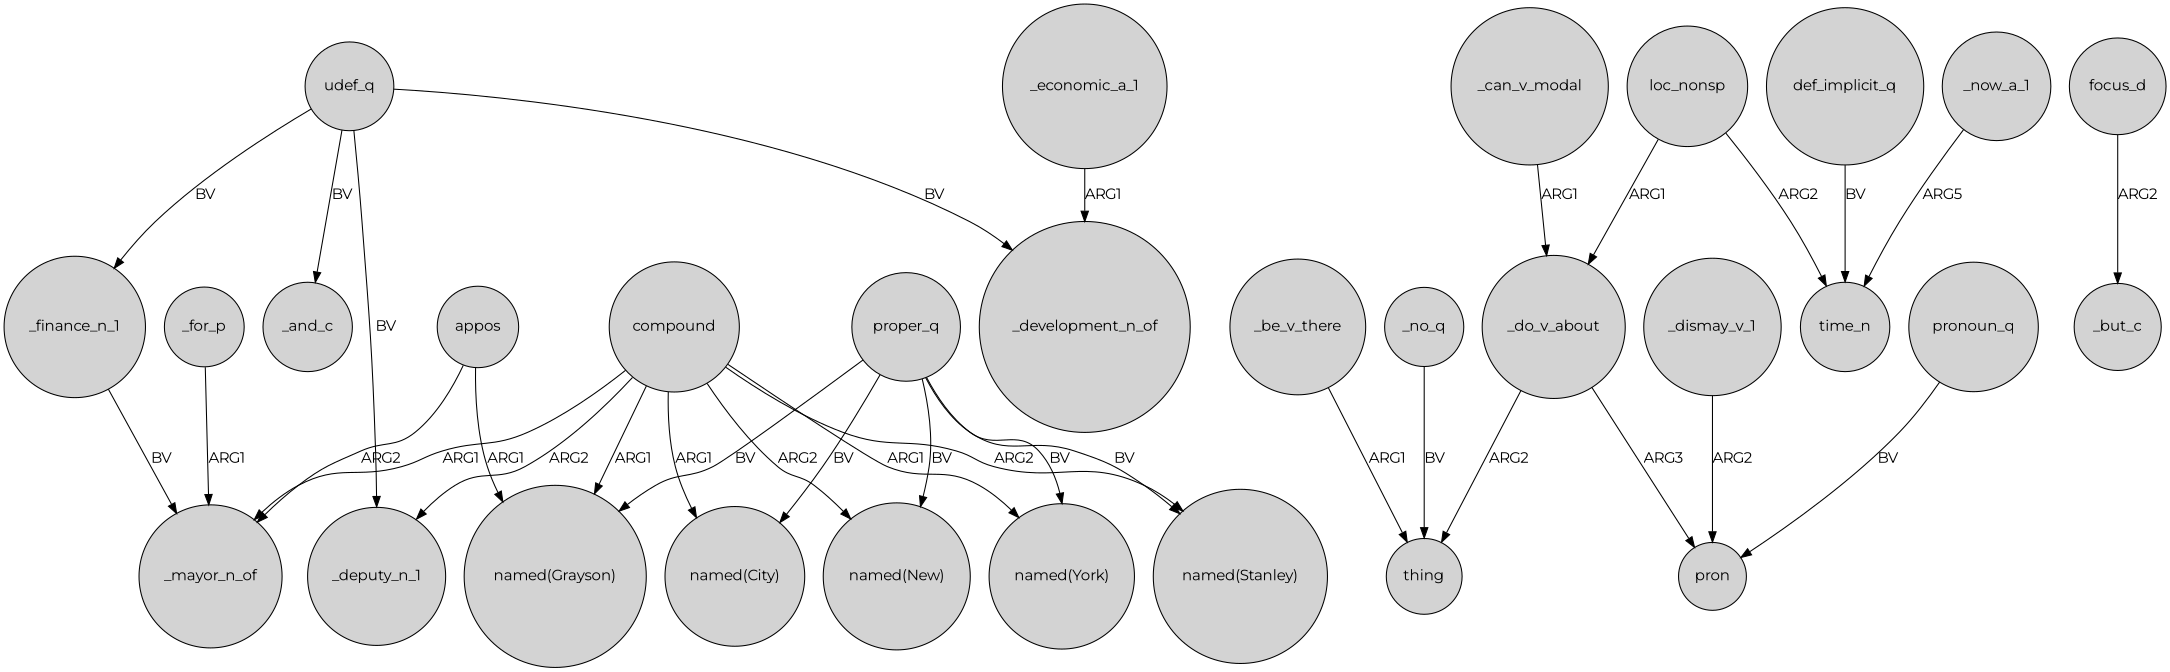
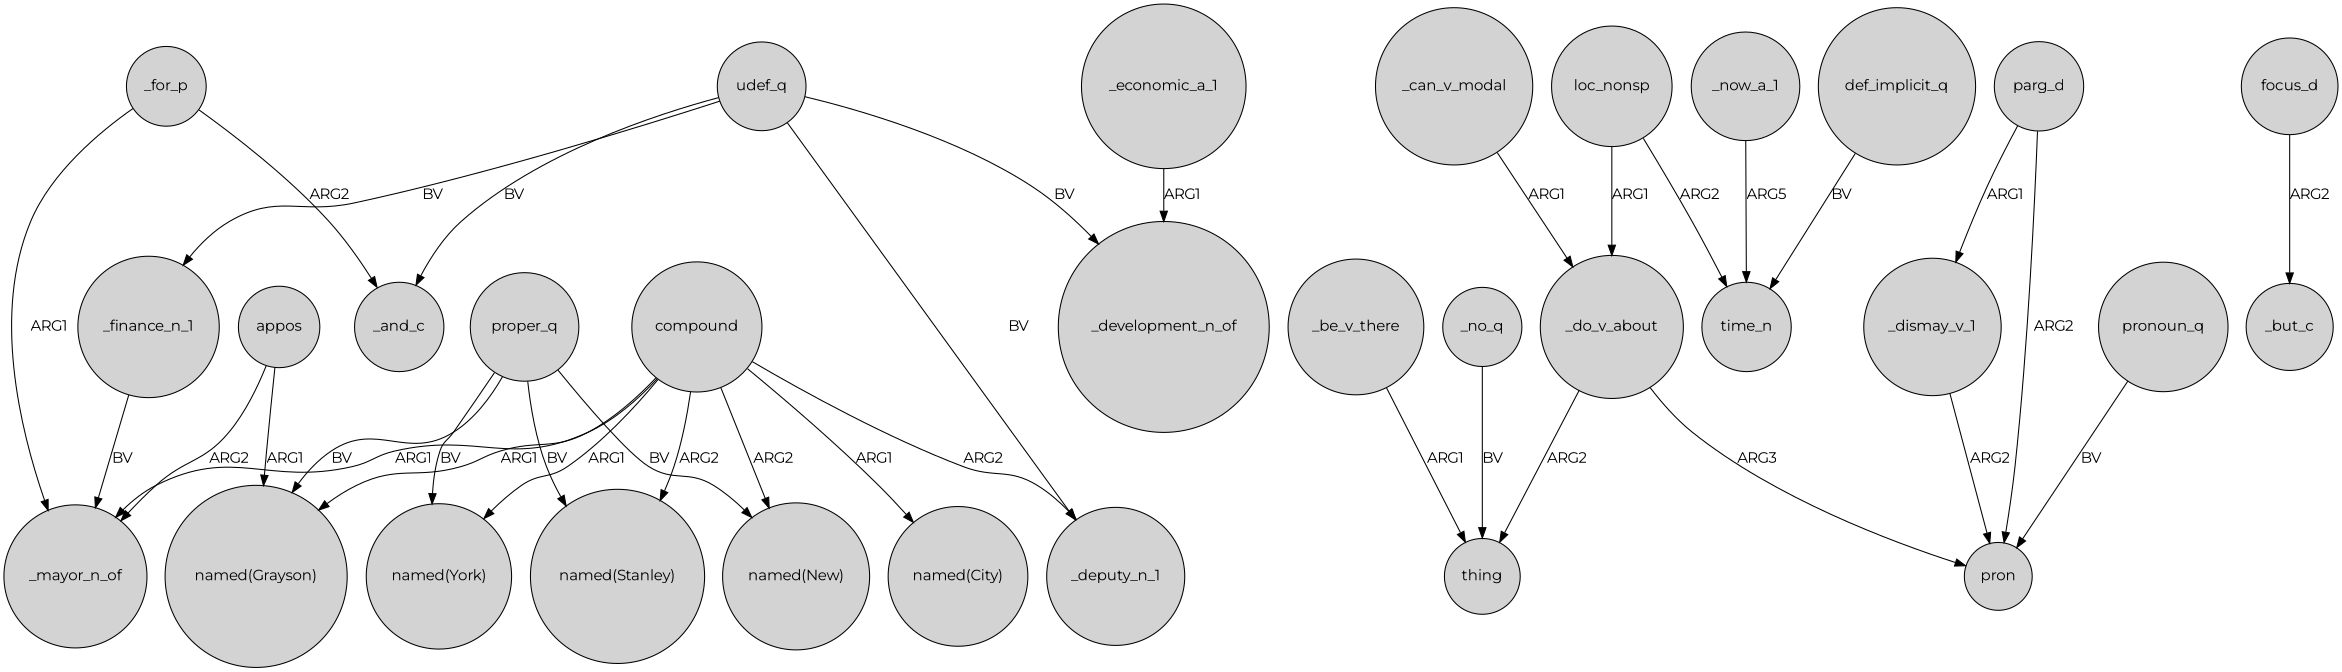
none -> (2039, 86)
none -> (293, 186)
(836, 447) -> none
